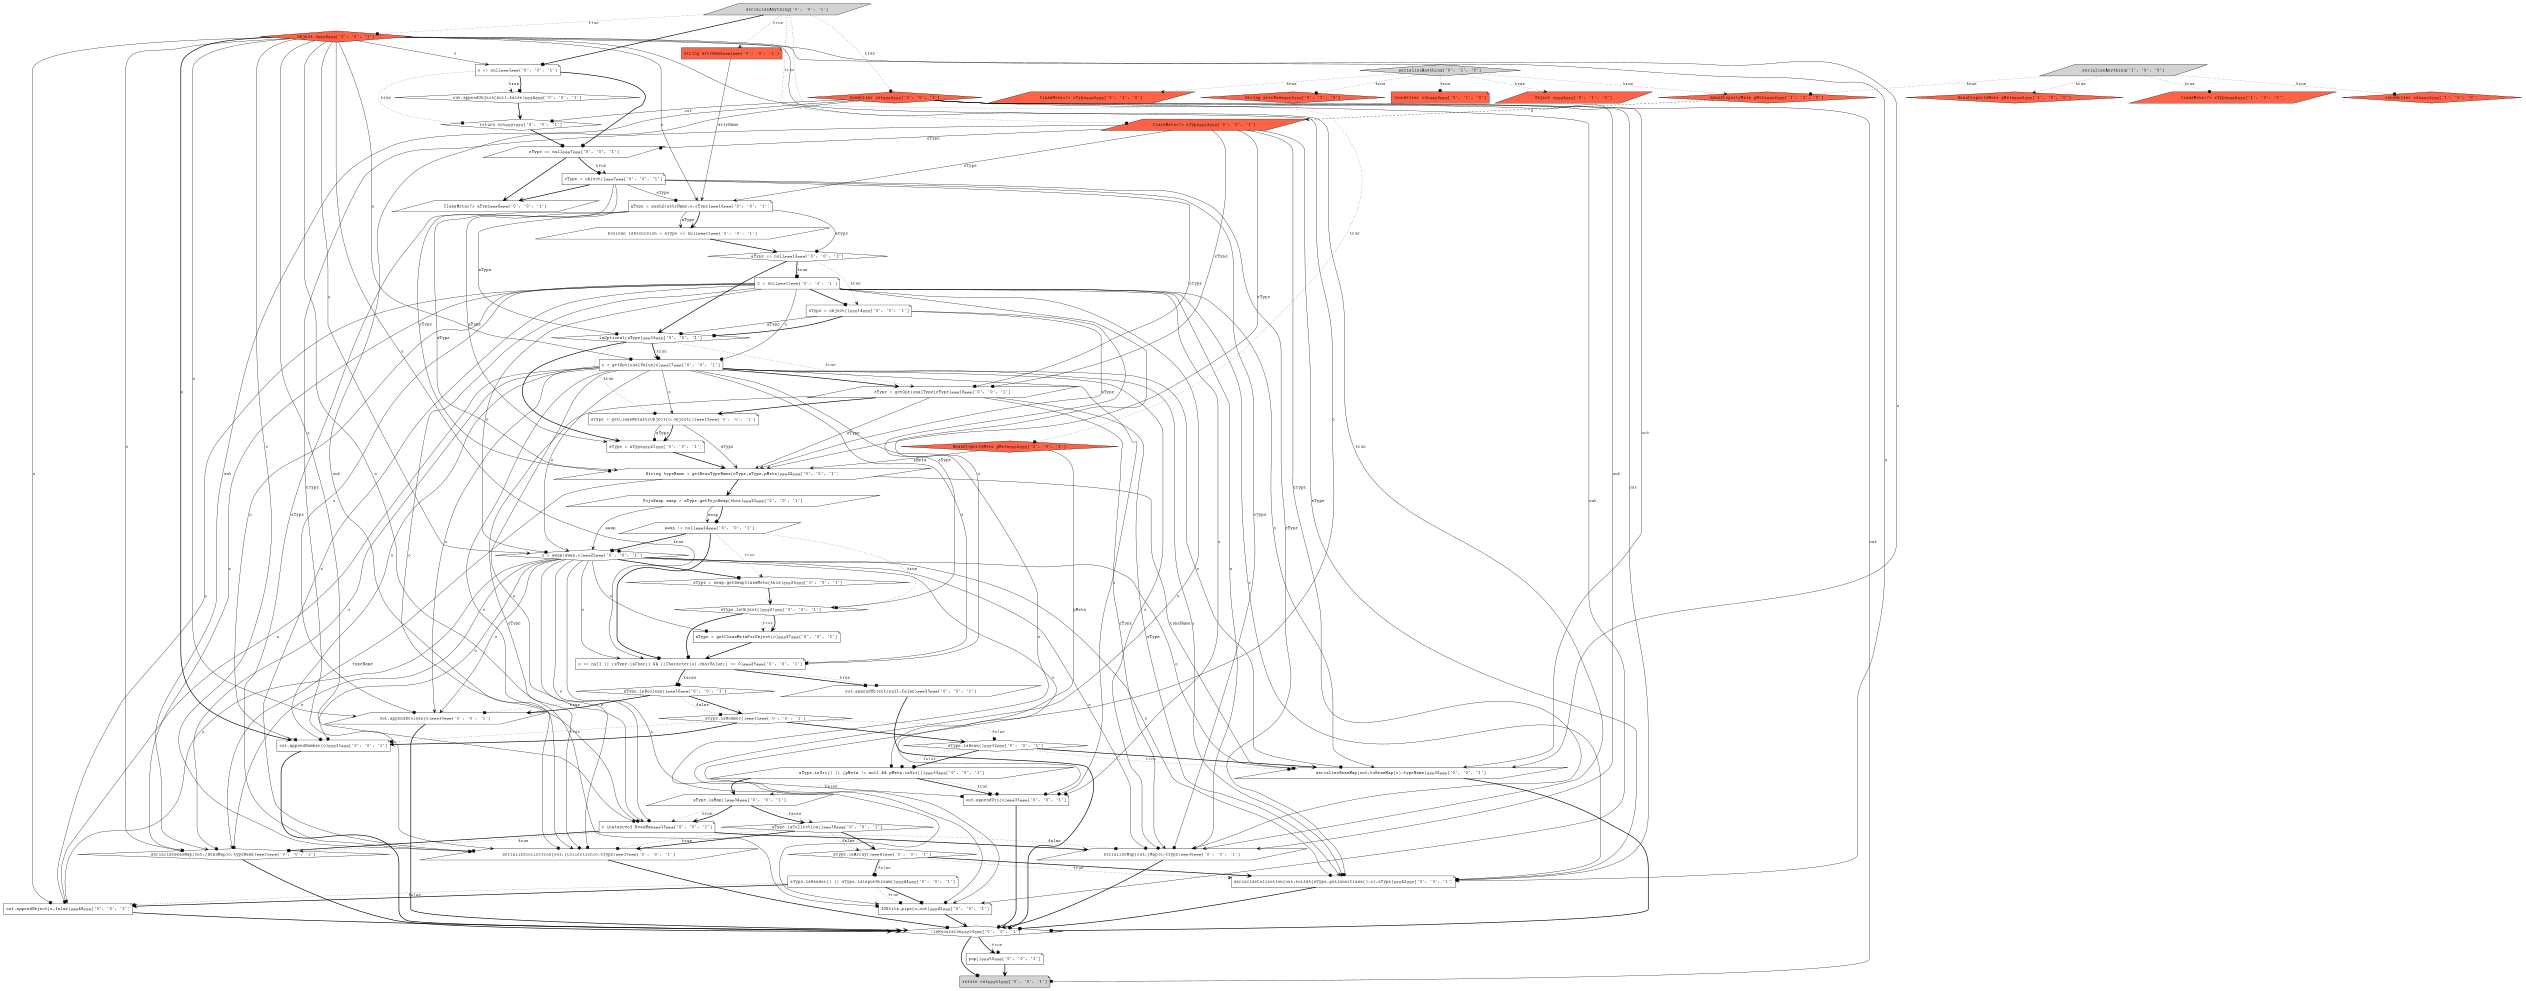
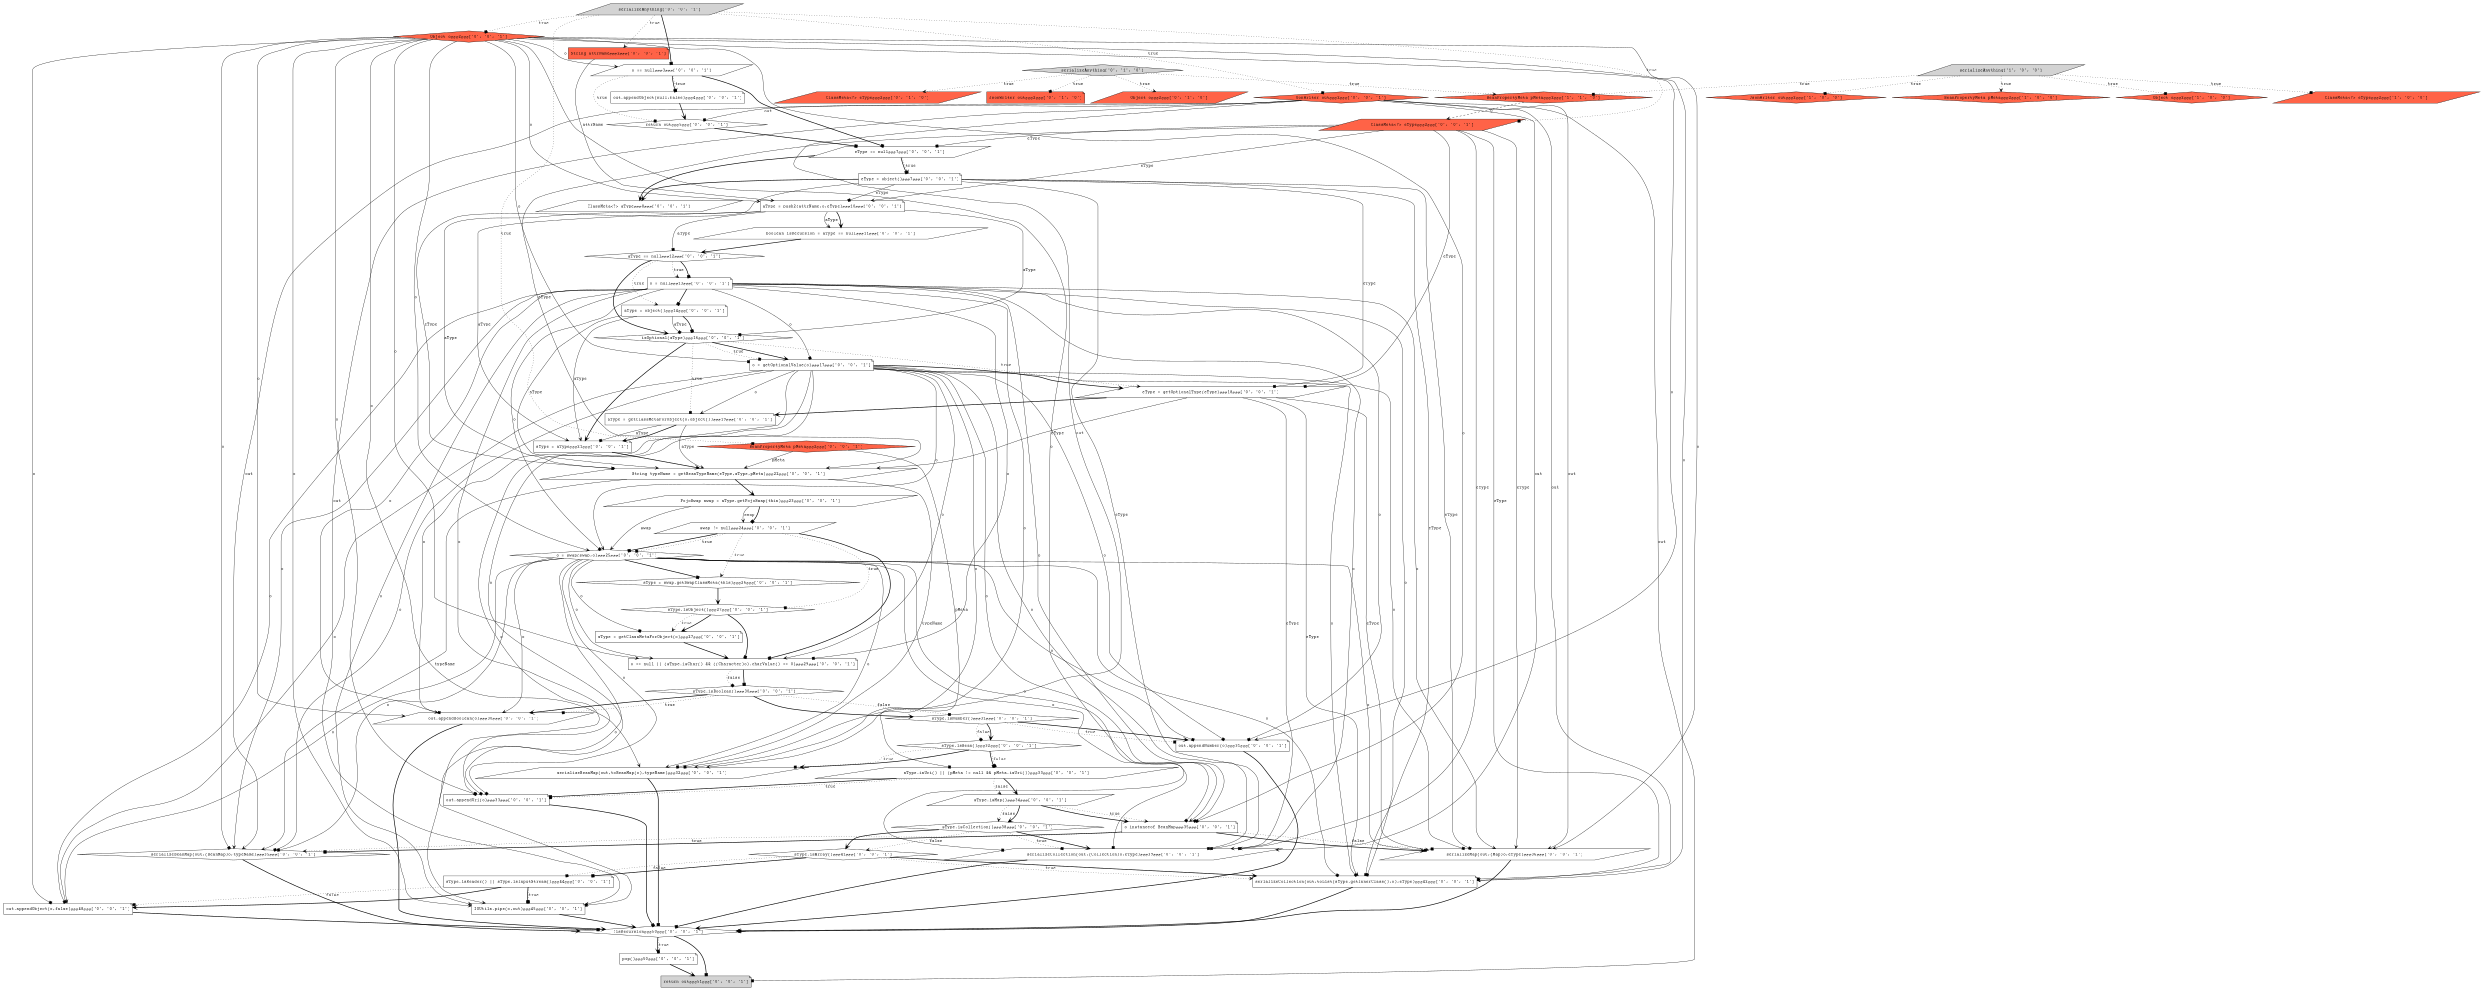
(518, 70) -> (672, 70)
(517, 98) -> (678, 98)
(1293, 98) -> none
none -> (2192, 98)
(181, 385) -> (1561, 72)
(982, 422) -> (577, 359)
(1361, 447) -> (1698, 447)
(447, 627) -> (293, 462)
(911, 691) -> none
(400, 923) -> (364, 922)
